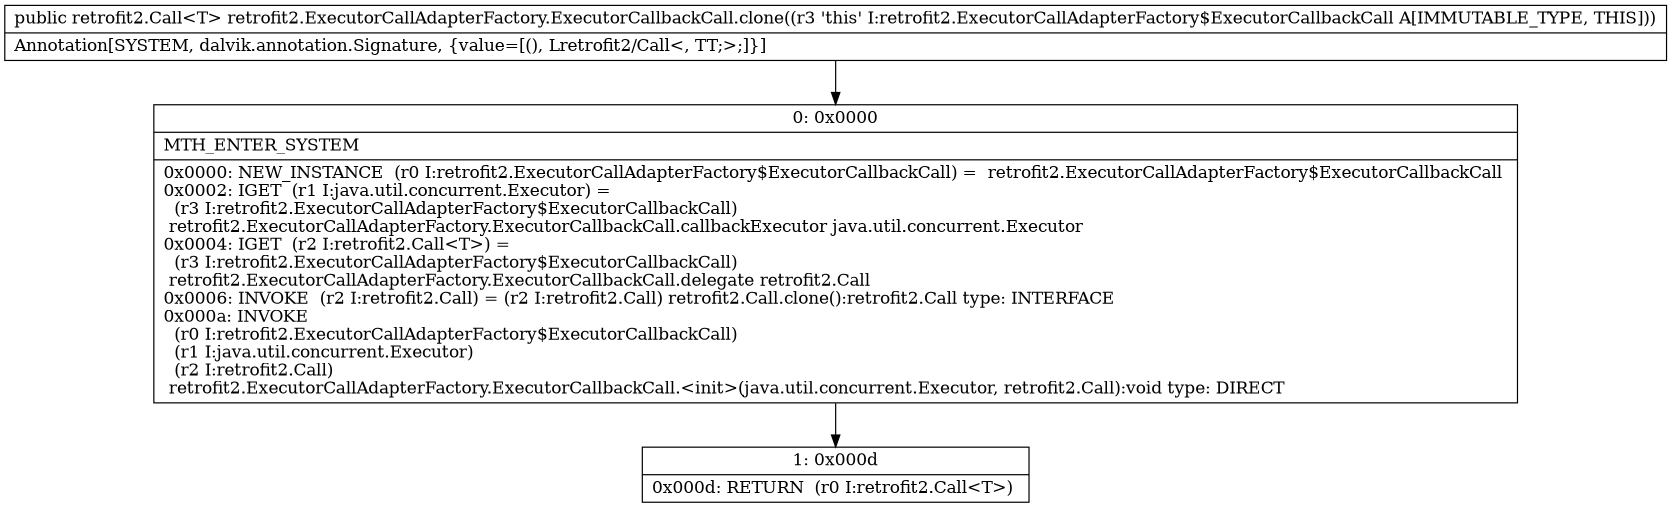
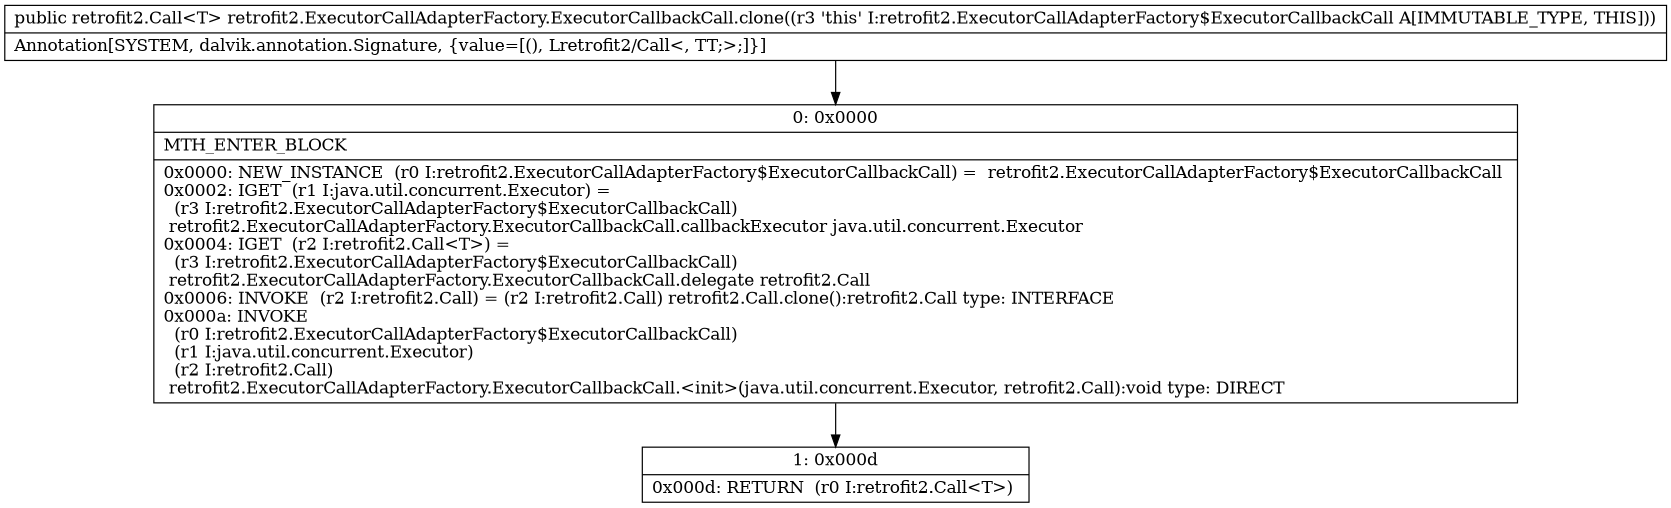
(262, 145) -> (256, 145)
